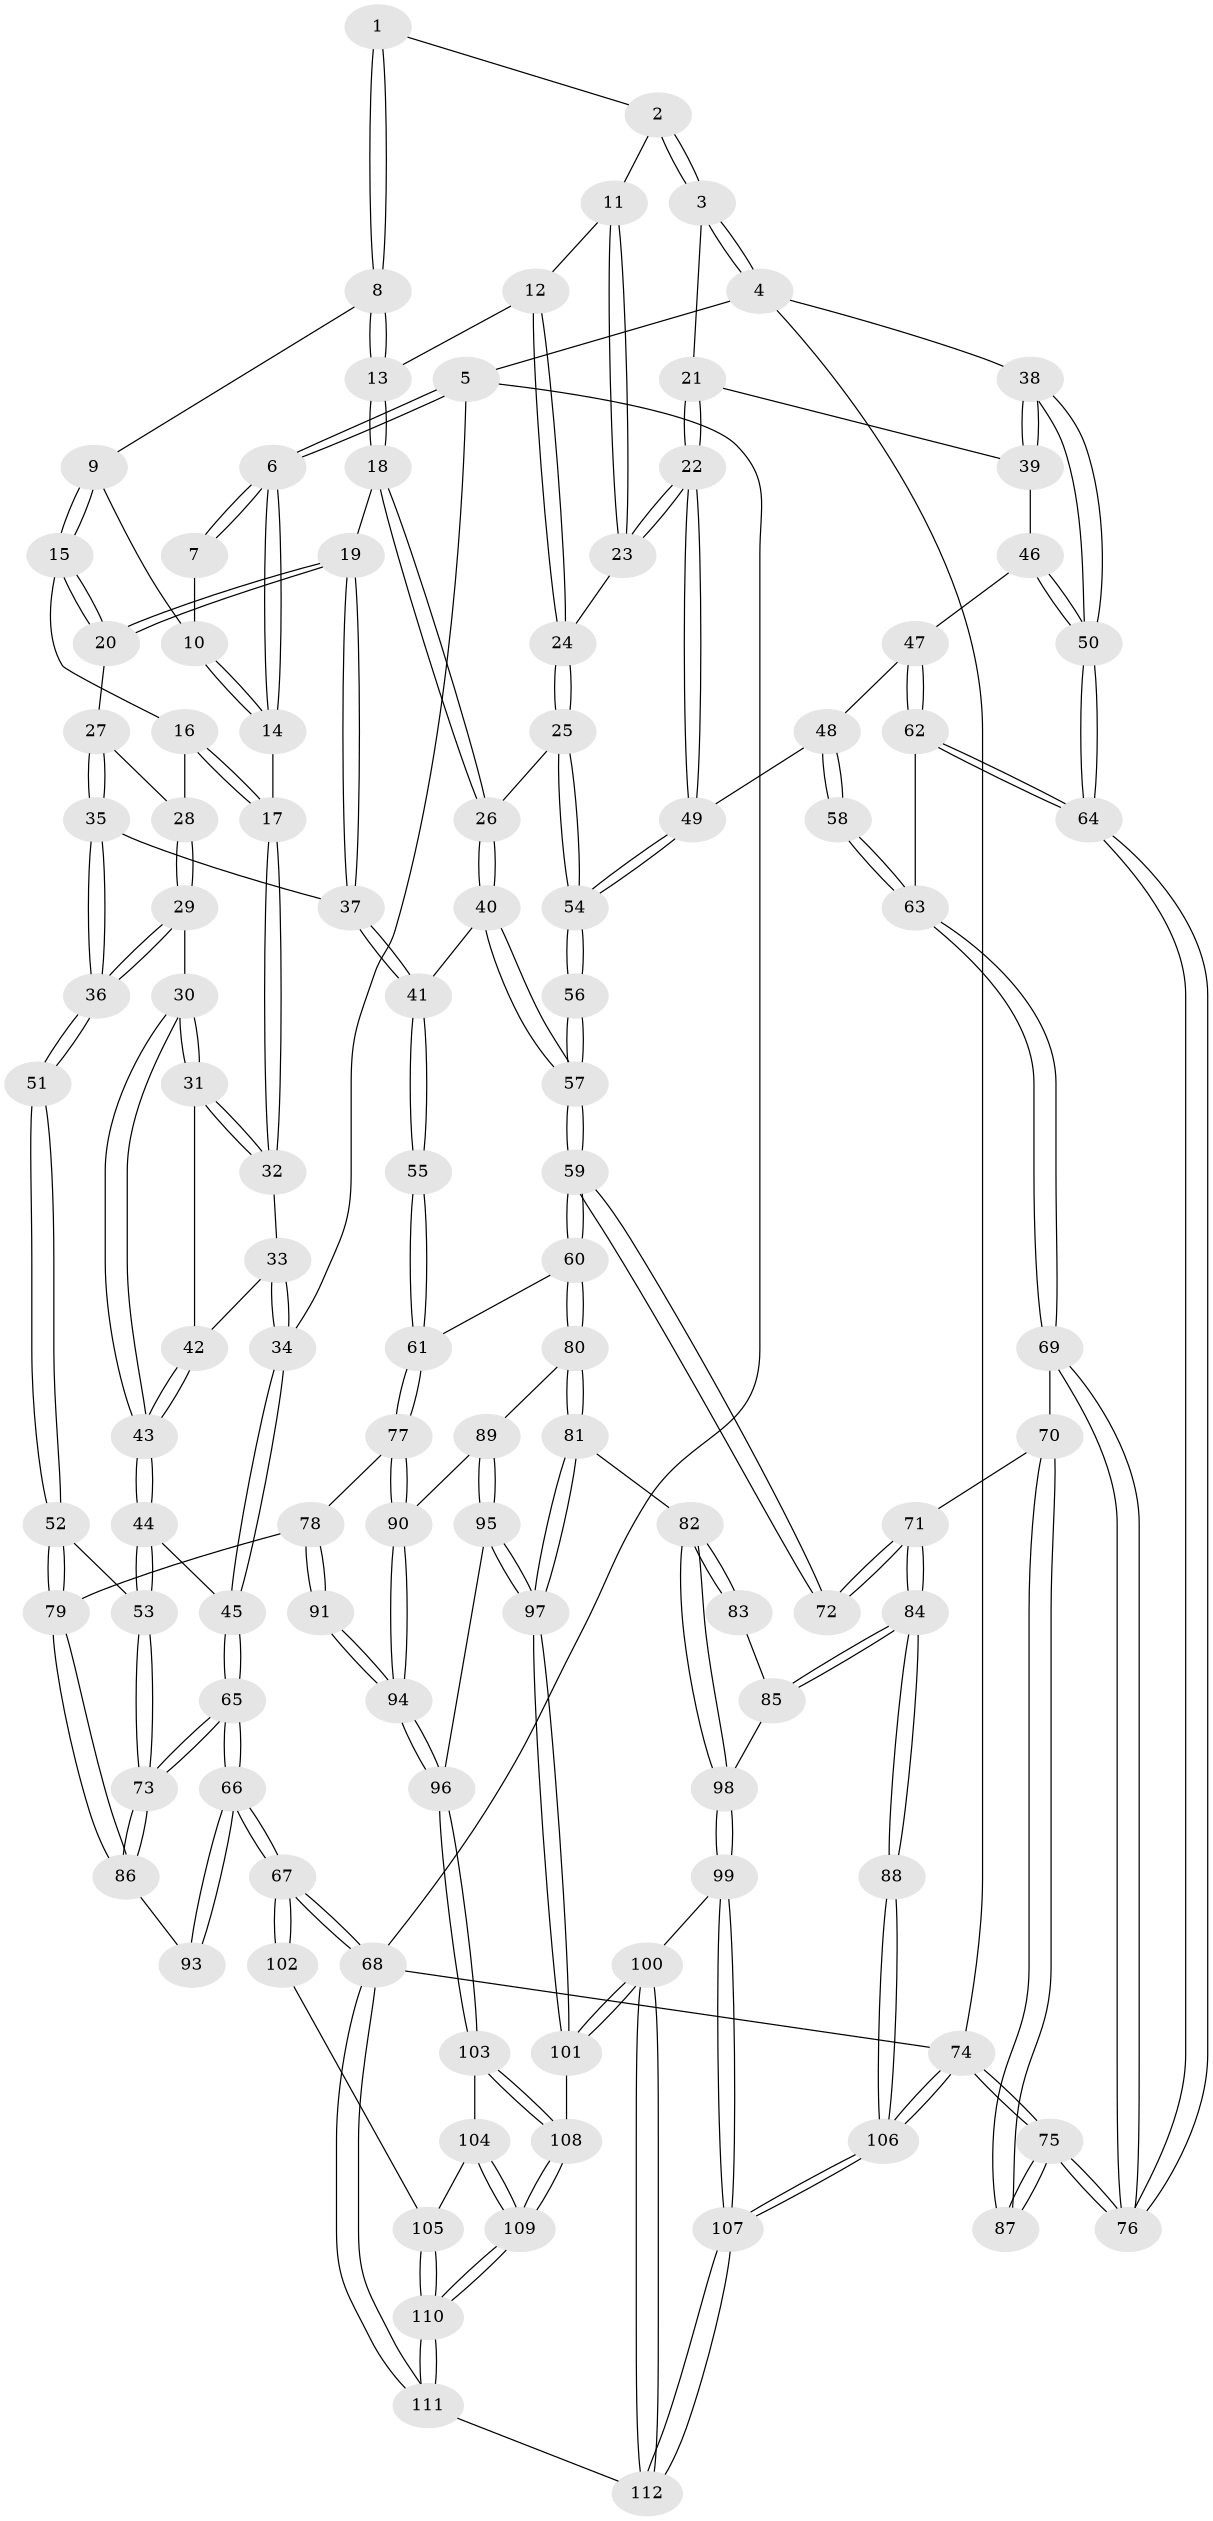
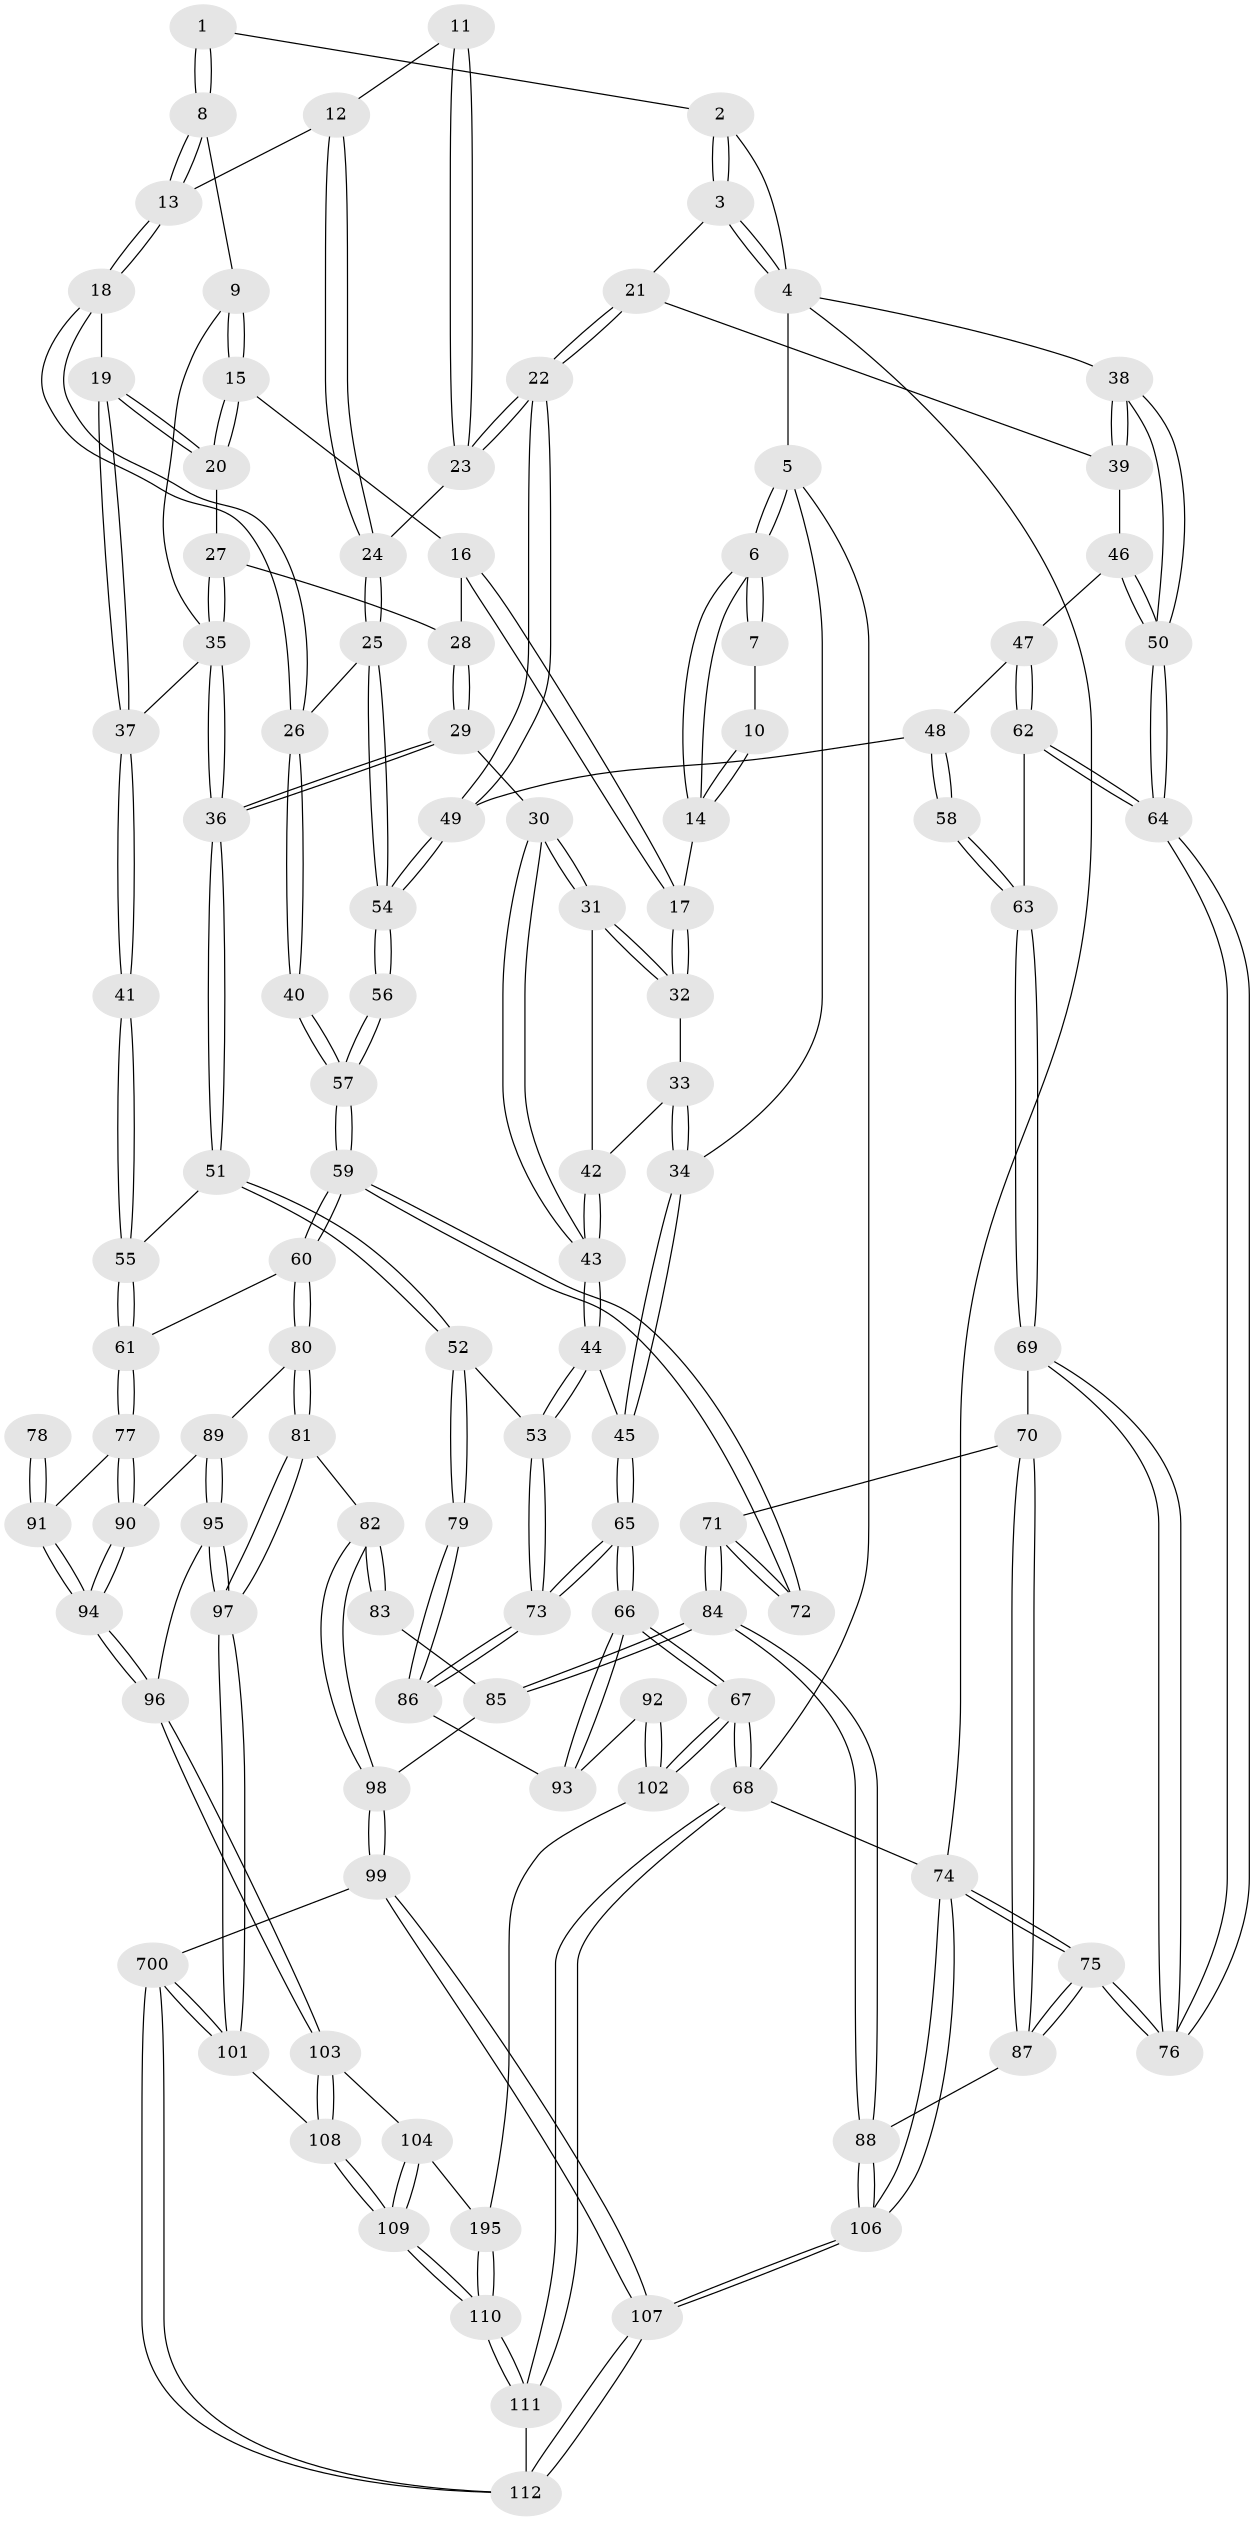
(636, 159) -> (771, 198)
(139, 558) -> (170, 467)
(453, 952) -> none
none -> (171, 1216)
(355, 1480) -> (82, 1480)
(190, 1560) -> none
none -> (653, 1701)
(647, 1965) -> (153, 1965)
none -> (950, 2094)
(428, 2229) -> (486, 2229)
